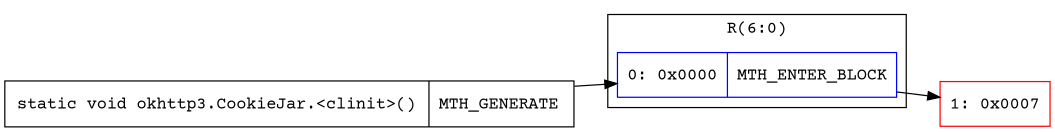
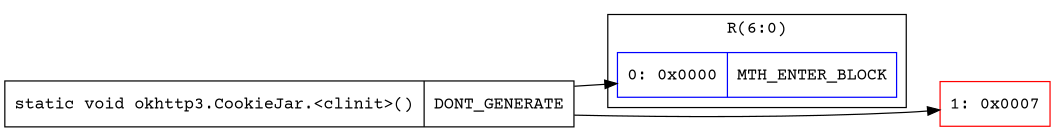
(914, 94) -> (751, 116)
(499, 103) -> (499, 103)
